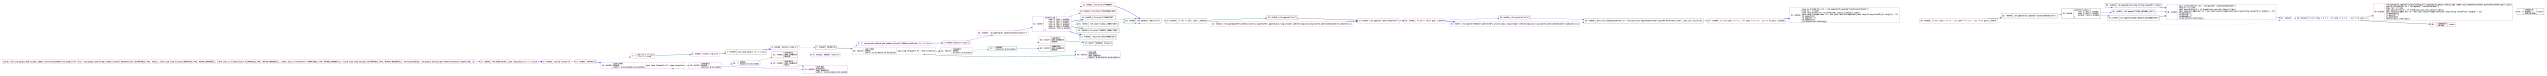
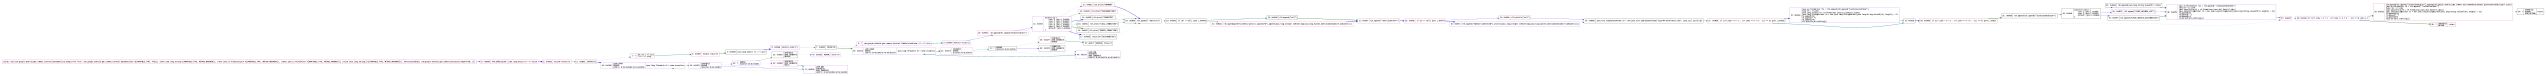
none -> (1909, 21)
